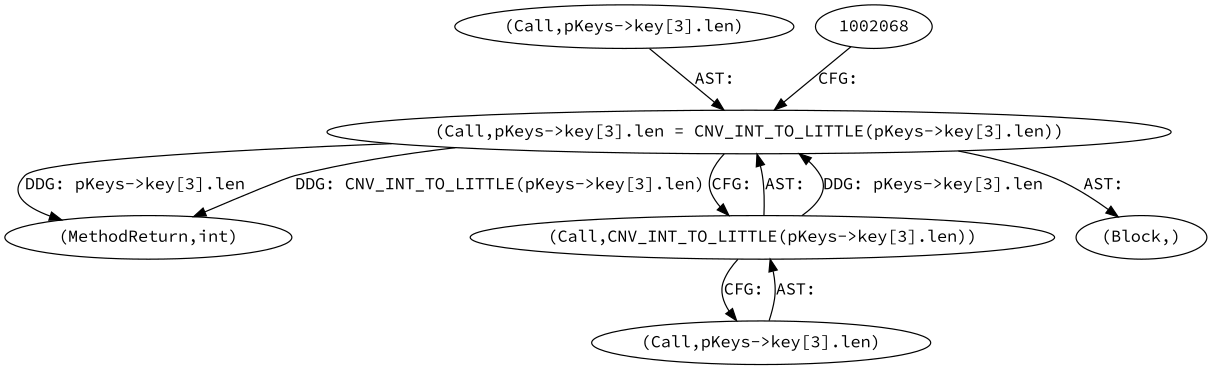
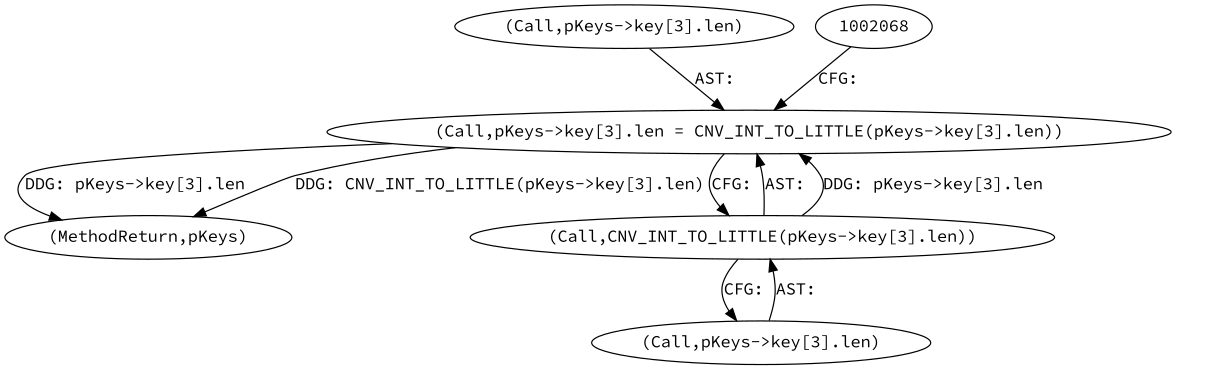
(148, 237) -> (148, 237)
(1141, 237) -> none
